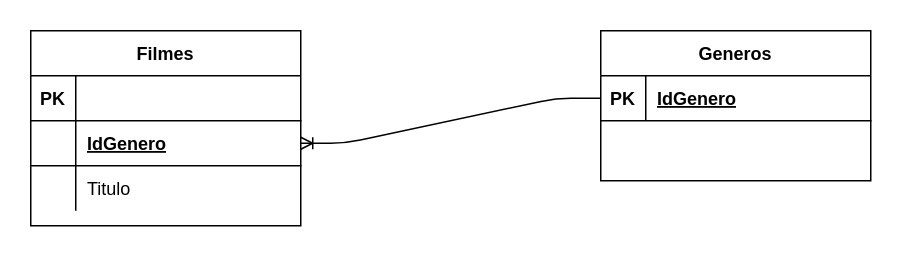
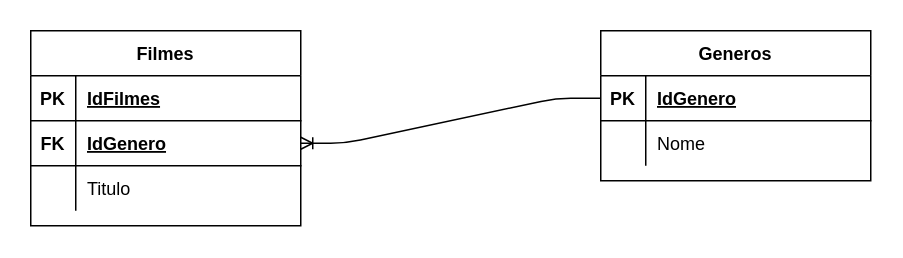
none -> (188, 98)
none -> (53, 143)
none -> (758, 143)
